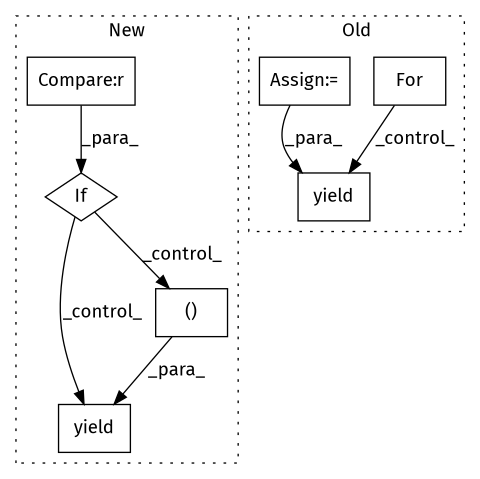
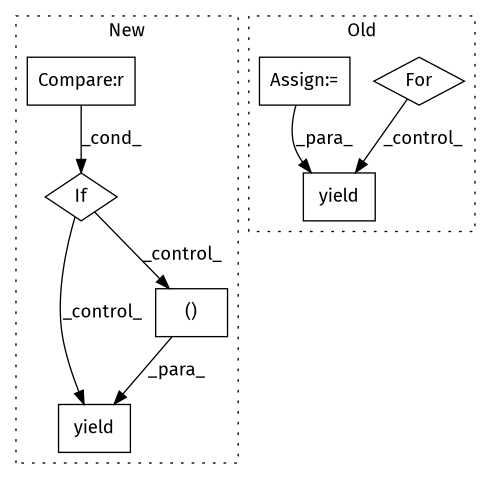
(410, 81) -> (419, 81)
(110, 139) -> (112, 139)
